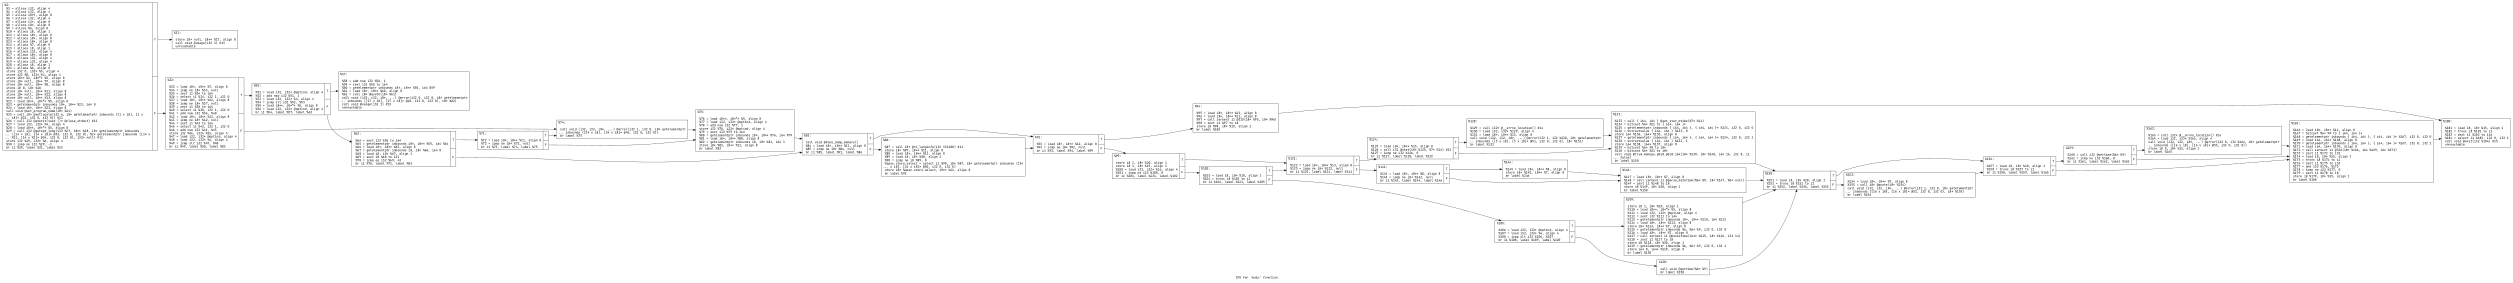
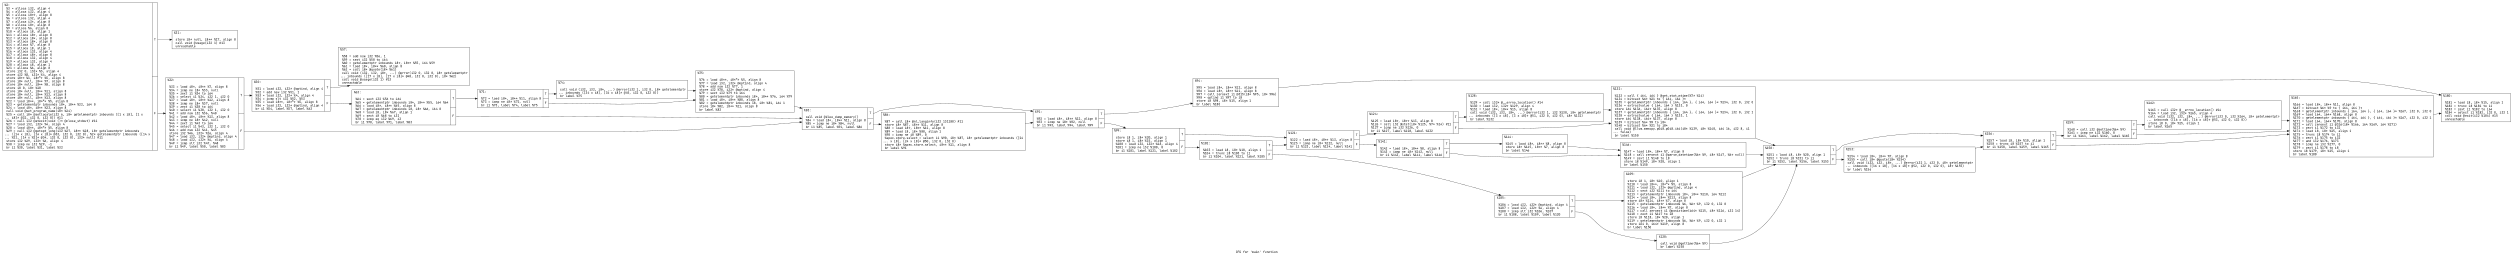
(1217, 123) -> (1218, 98)
(399, 129) -> (522, 131)
